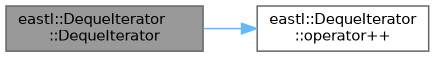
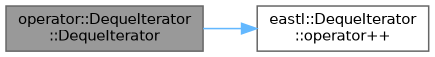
(105, 29) -> (105, 29)
